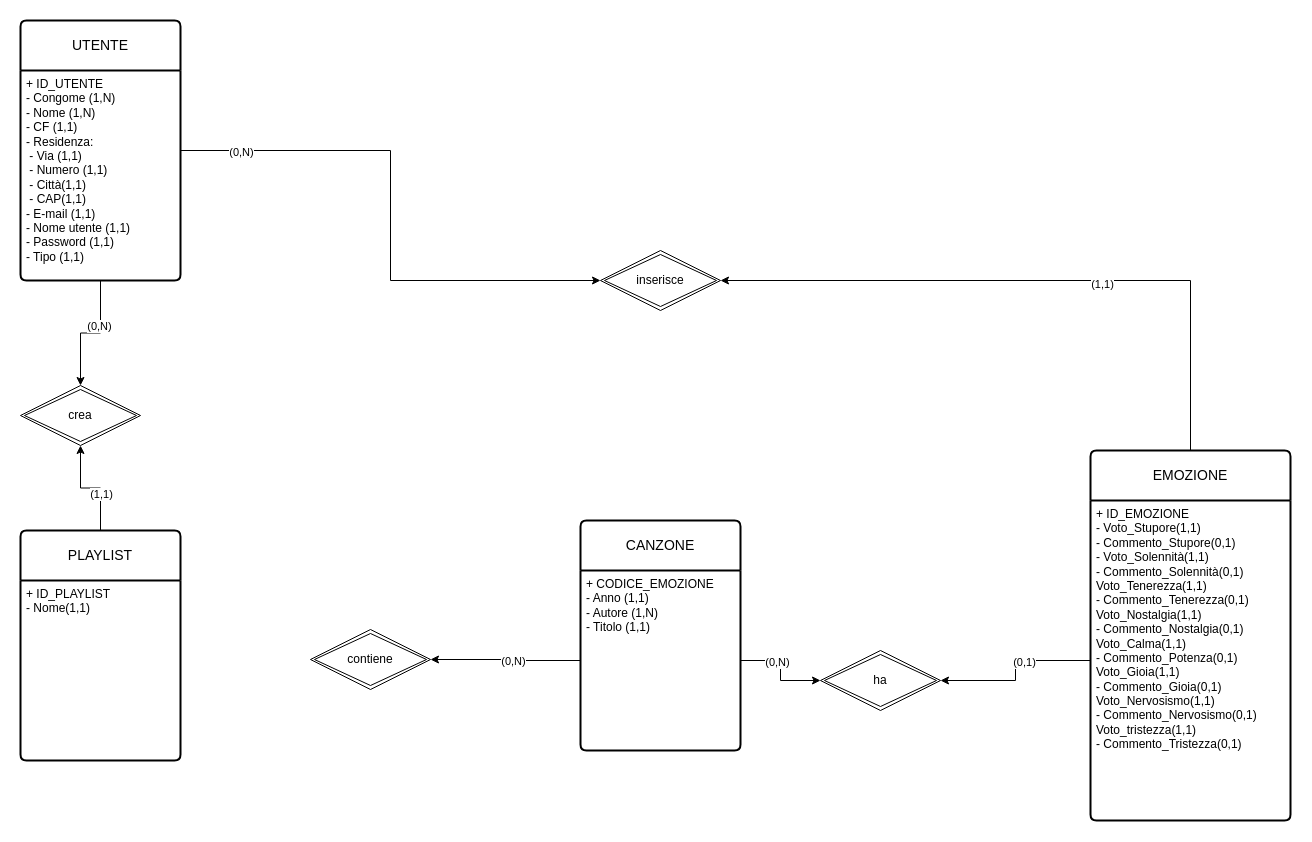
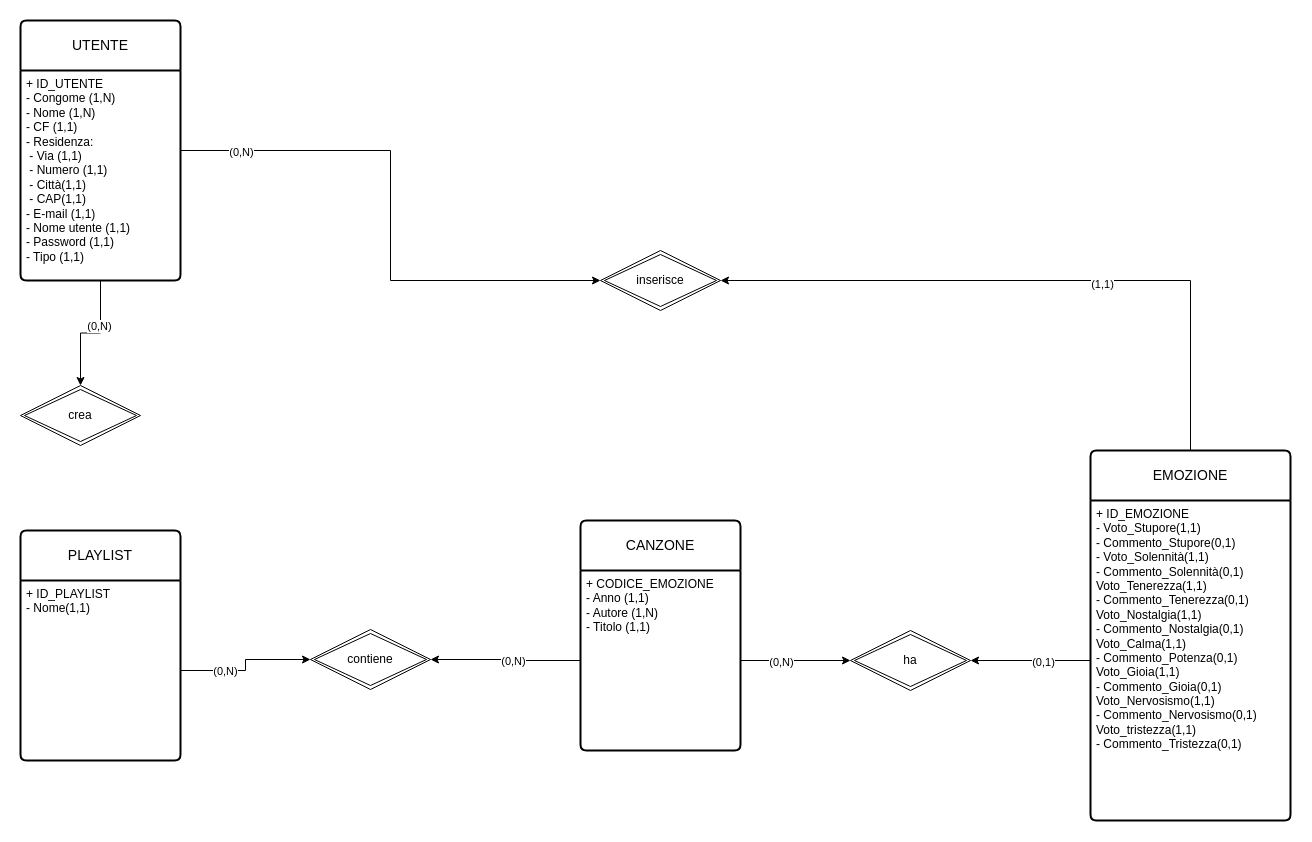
(81, 479) -> none
none -> (246, 669)
(881, 681) -> (911, 661)
